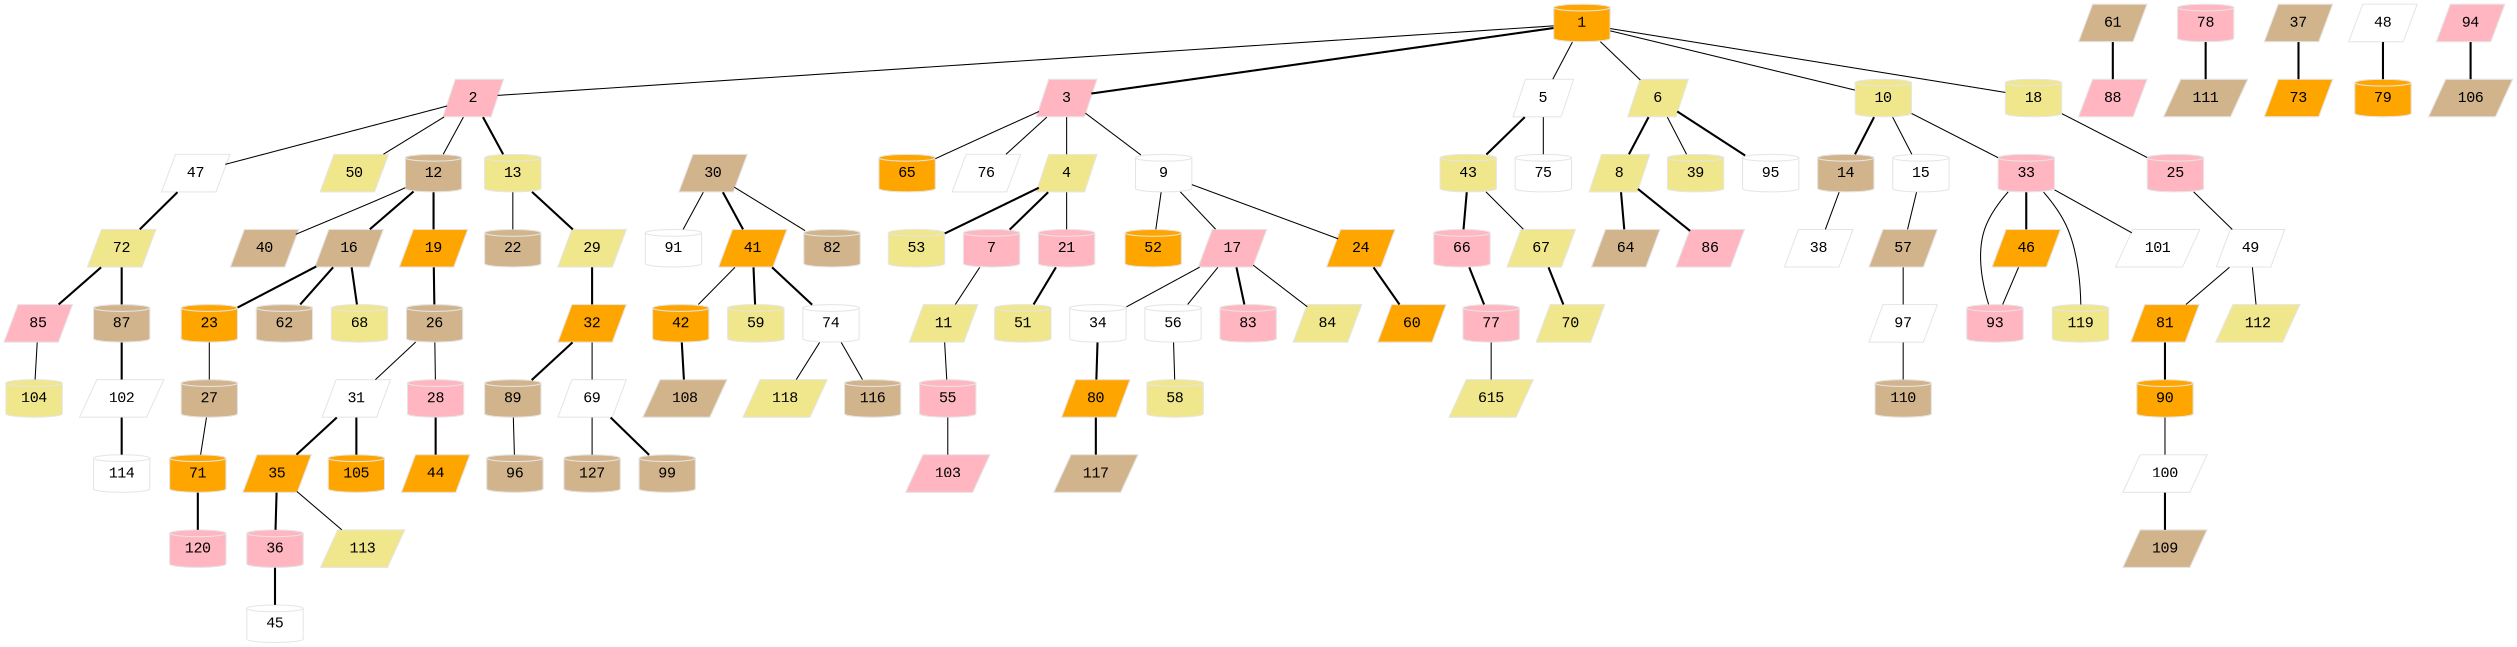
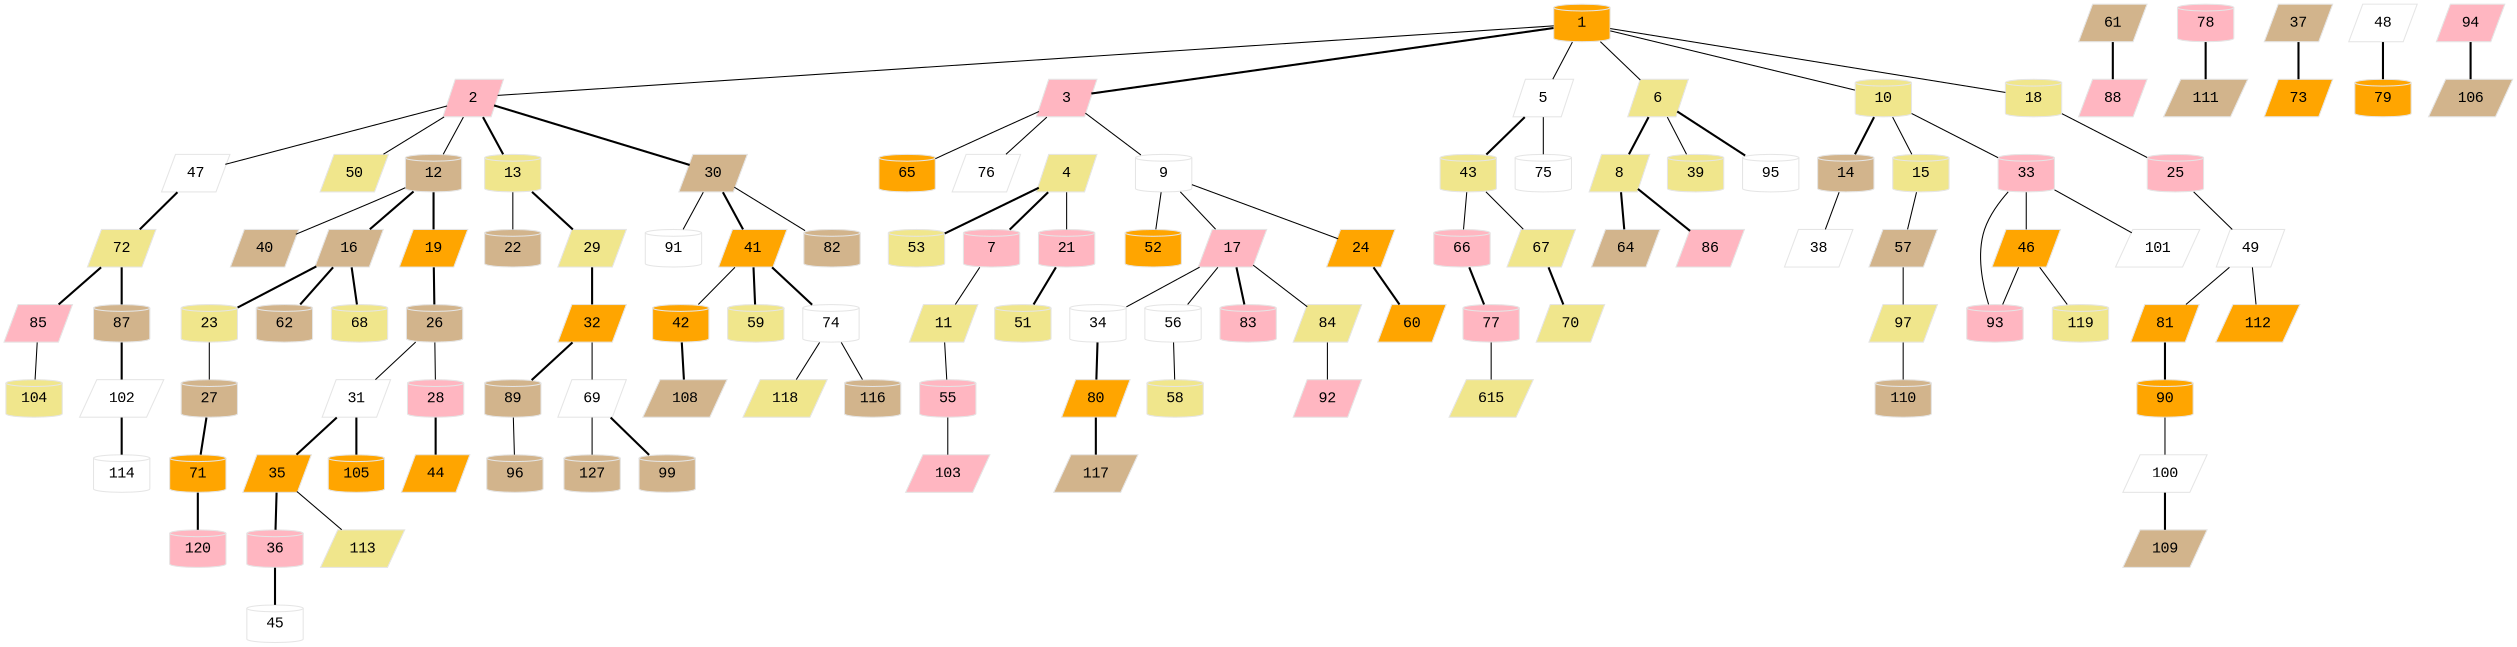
none -> (592, 135)
(1067, 136) -> none
(1921, 173) -> (1921, 173)
(1465, 211) -> (1465, 211)
(2026, 211) -> (2026, 211)
(2073, 245) -> (2053, 286)
(209, 323) -> (209, 323)
(1903, 323) -> (1903, 323)
(2258, 323) -> (2258, 323)
none -> (1327, 398)
(204, 436) -> (204, 436)
